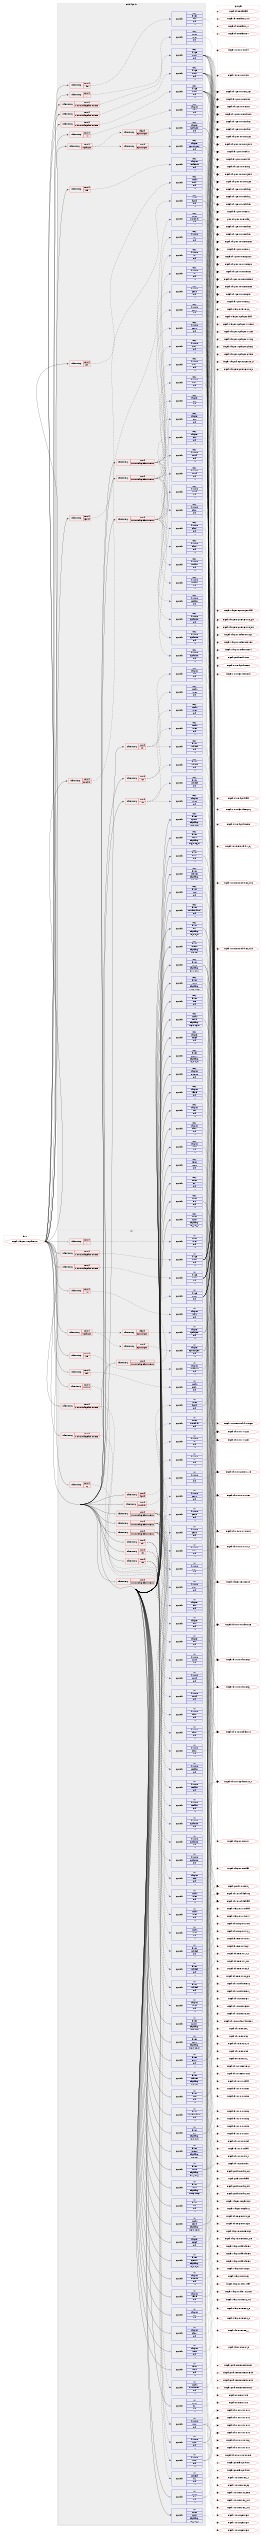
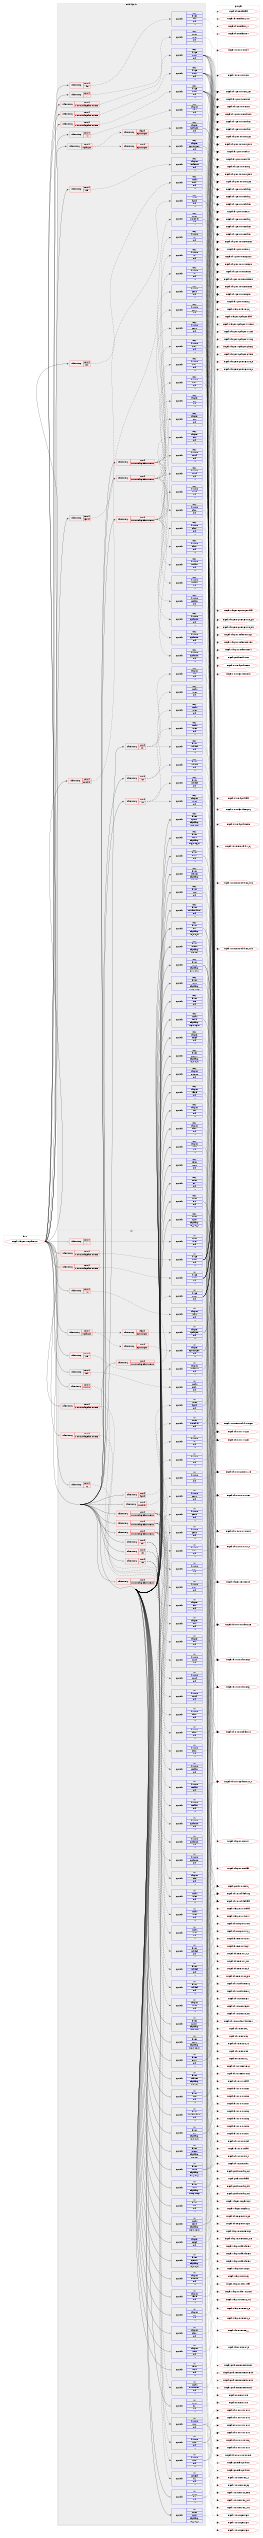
(238, 219) -> (238, 219)
(238, 362) -> (238, 362)
none -> (238, 2104)
(238, 2425) -> (238, 2425)
